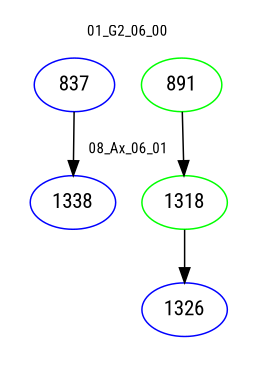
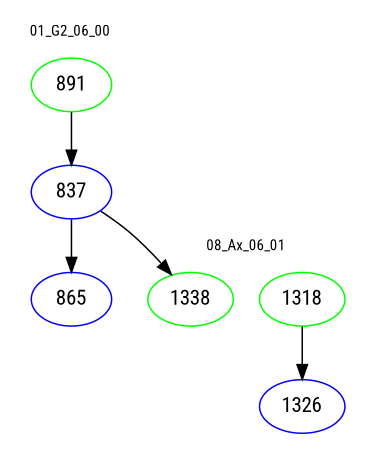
(183, 145) -> (71, 131)
(73, 202) -> (191, 299)
none -> (71, 299)
